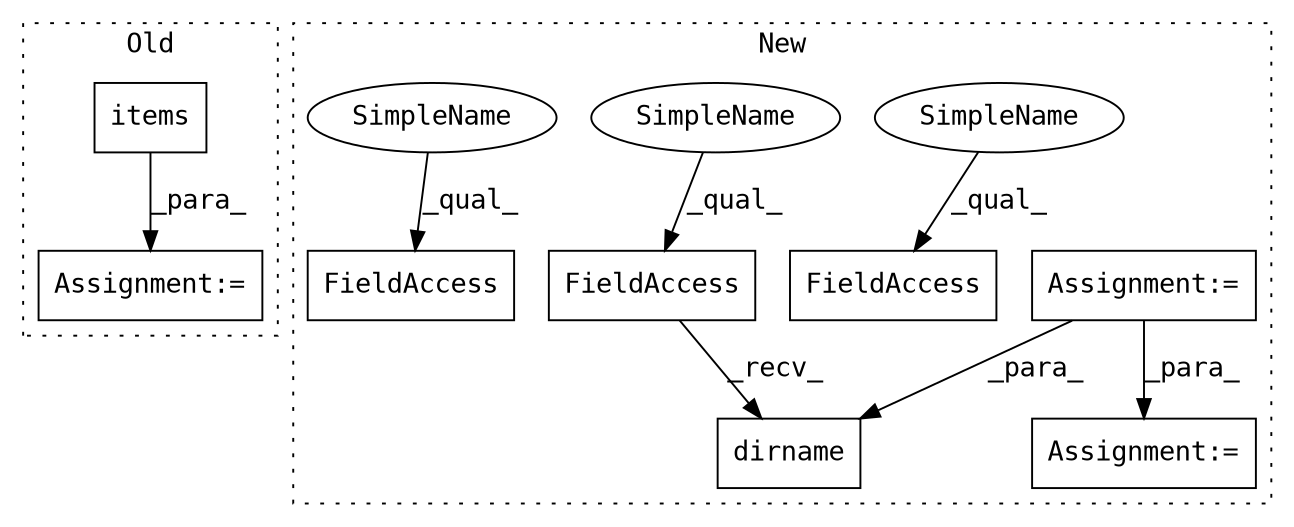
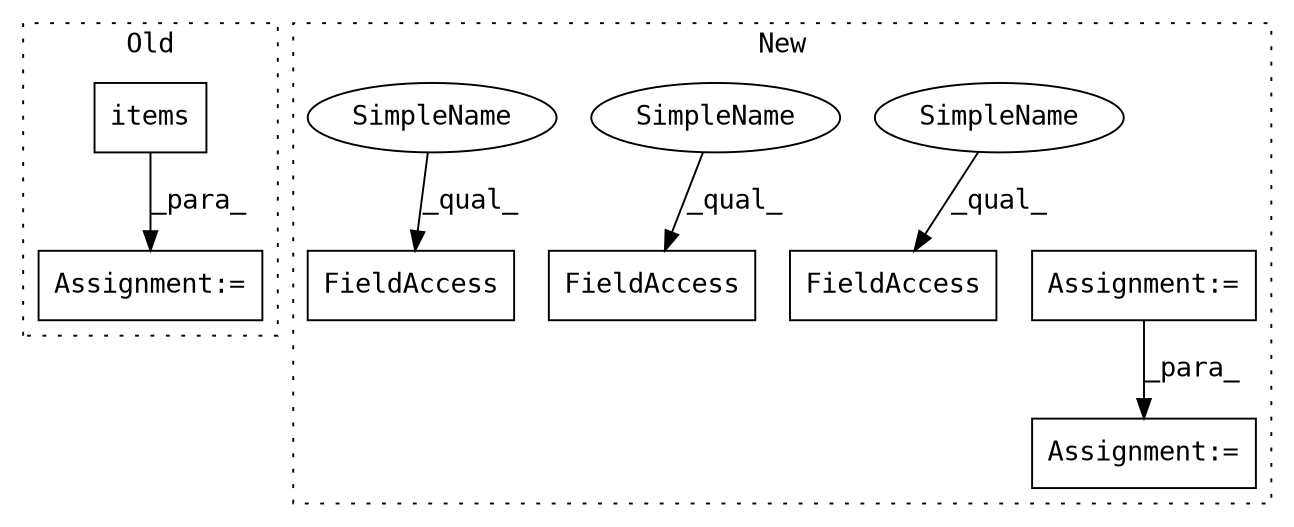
(789, 453) -> none
